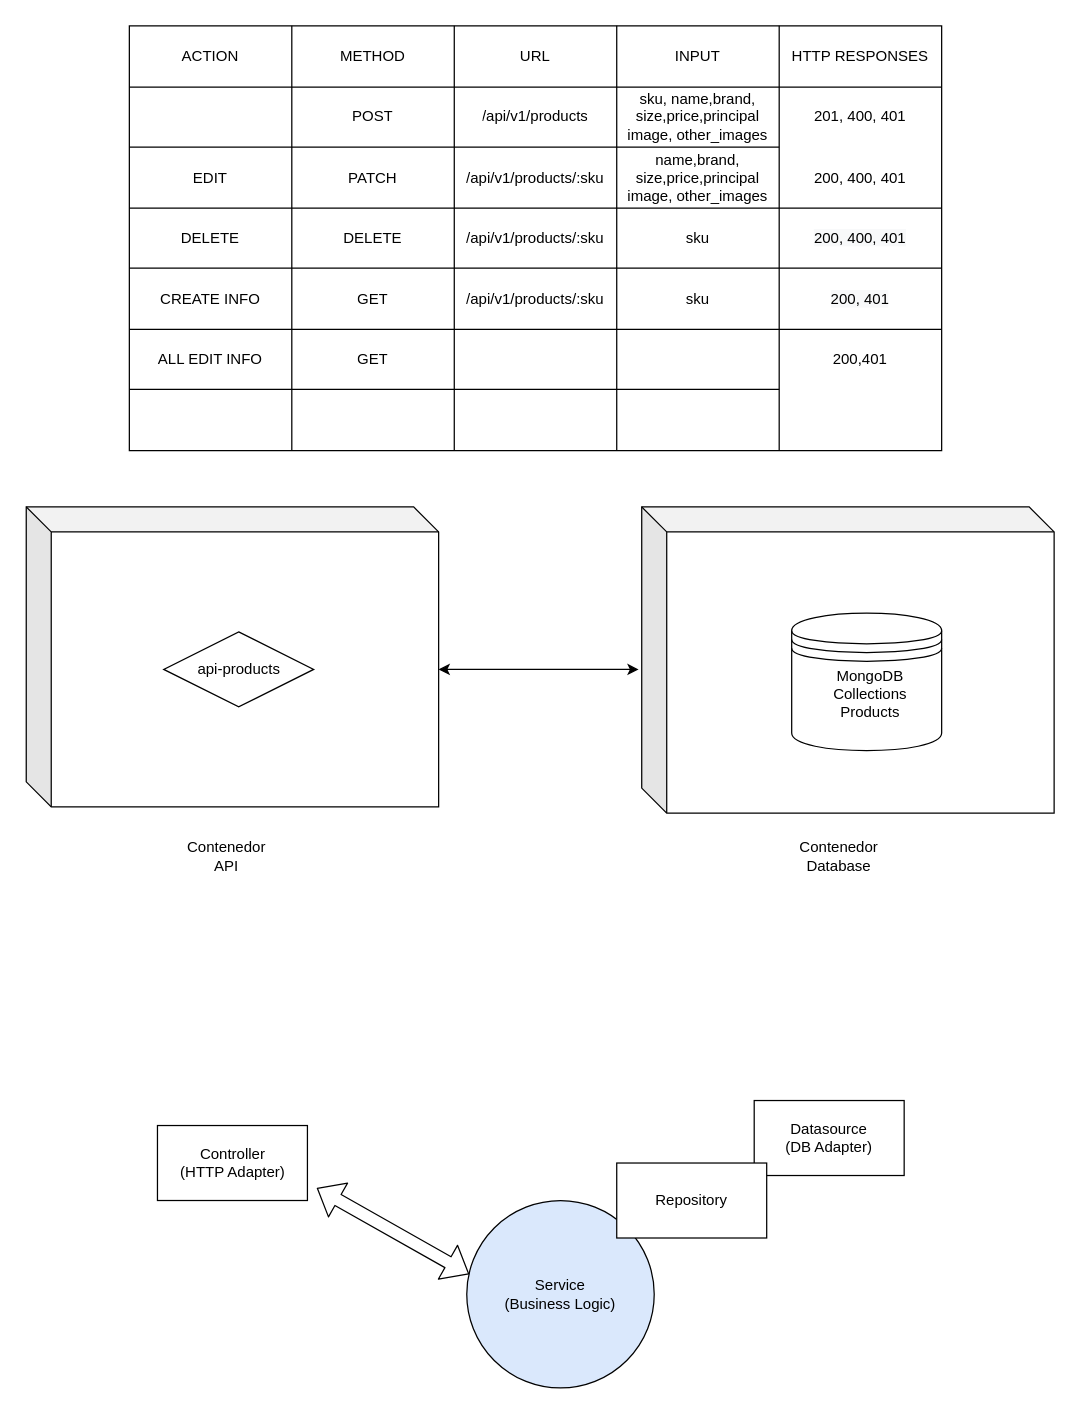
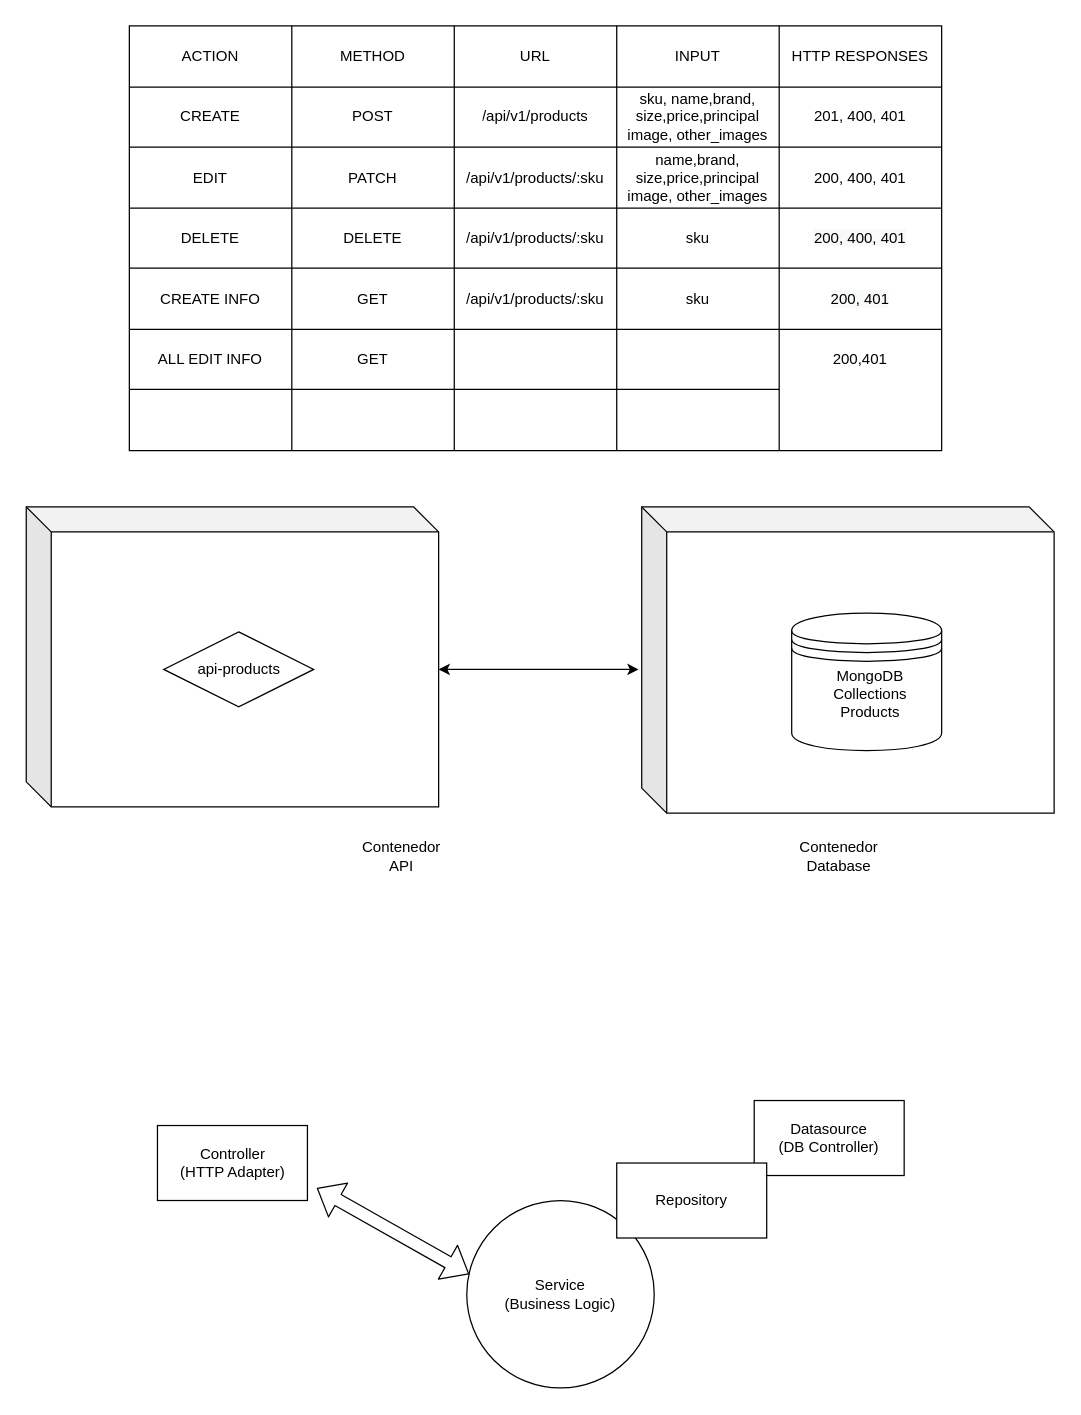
none -> (211, 117)
(226, 857) -> (401, 857)
(829, 1138) -> (829, 1138)
(561, 1294) -> (561, 1294)
